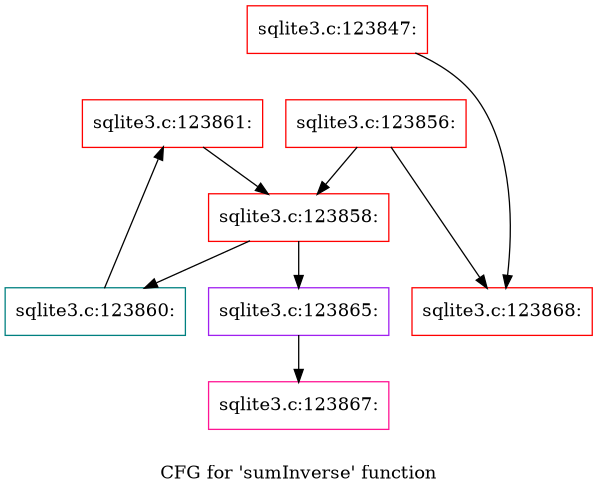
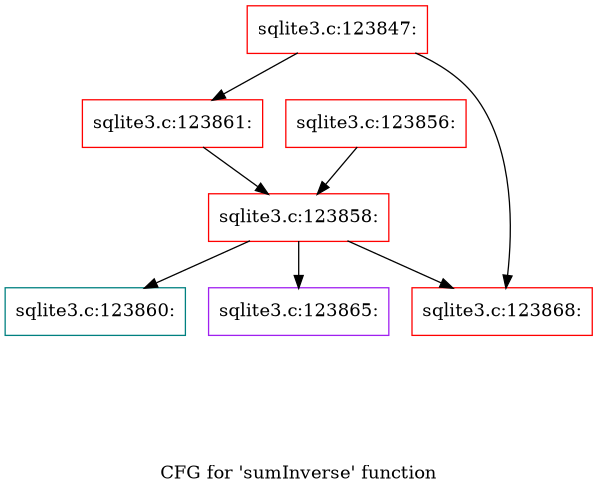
(435, 212) -> (394, 262)
(131, 224) -> (261, 73)
(299, 406) -> none
